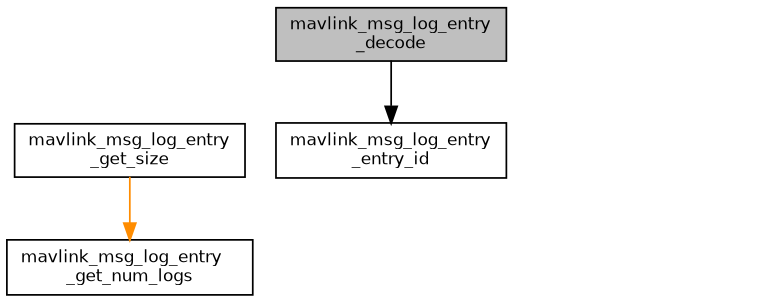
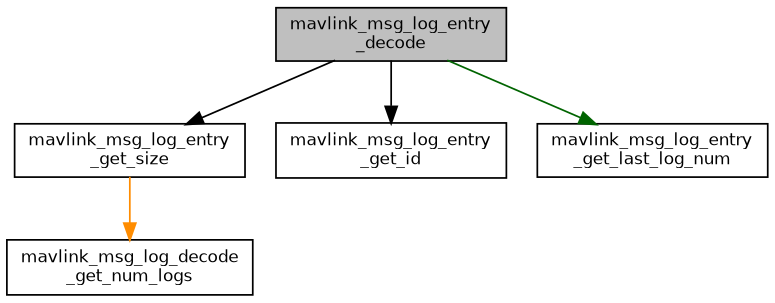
none -> (269, 89)
(391, 150) -> (391, 150)
none -> (653, 150)
(130, 267) -> (130, 267)
